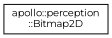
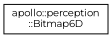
(56, 19) -> (56, 19)
